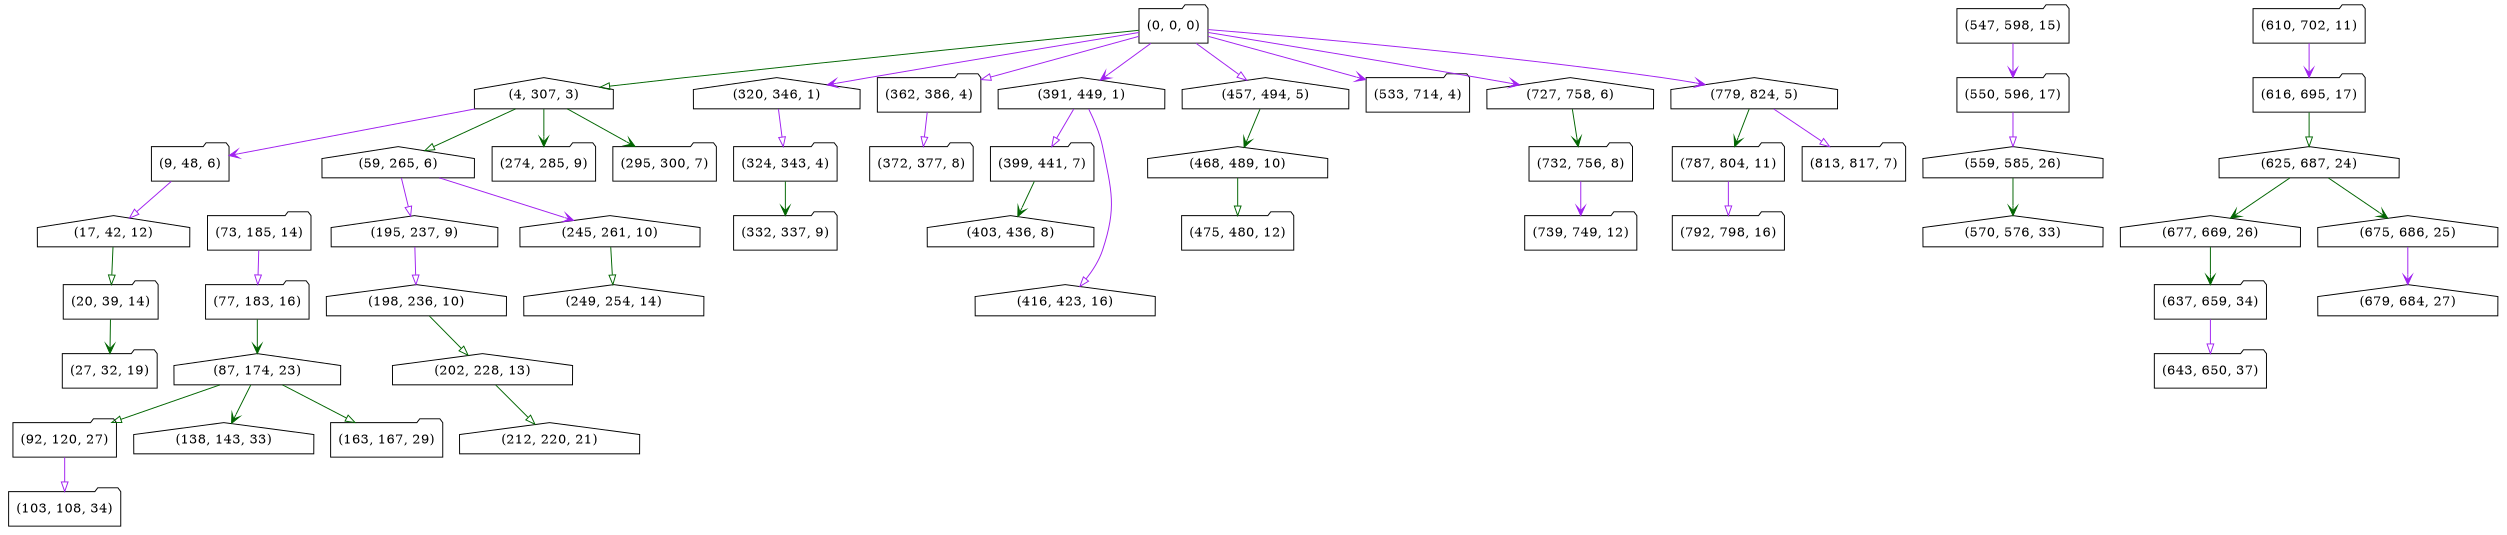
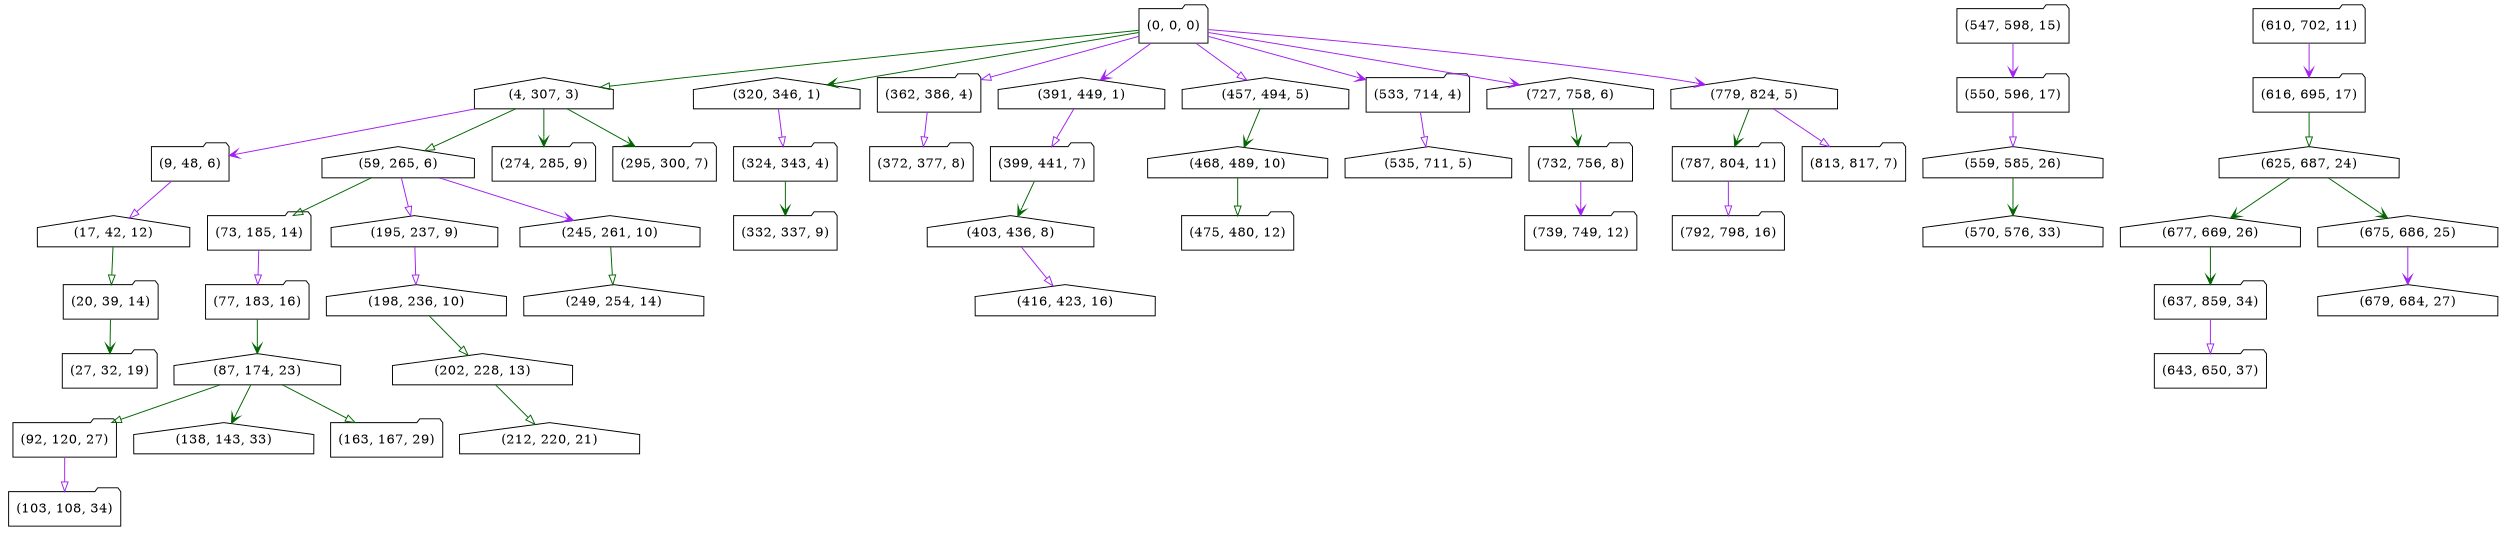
(988, 57) -> (988, 57)
none -> (1428, 164)
none -> (336, 195)
(1111, 195) -> (1034, 263)
(2210, 302) -> (2210, 302)
